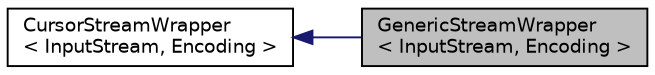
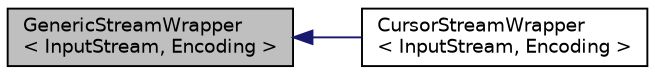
(337, 37) -> (337, 37)
